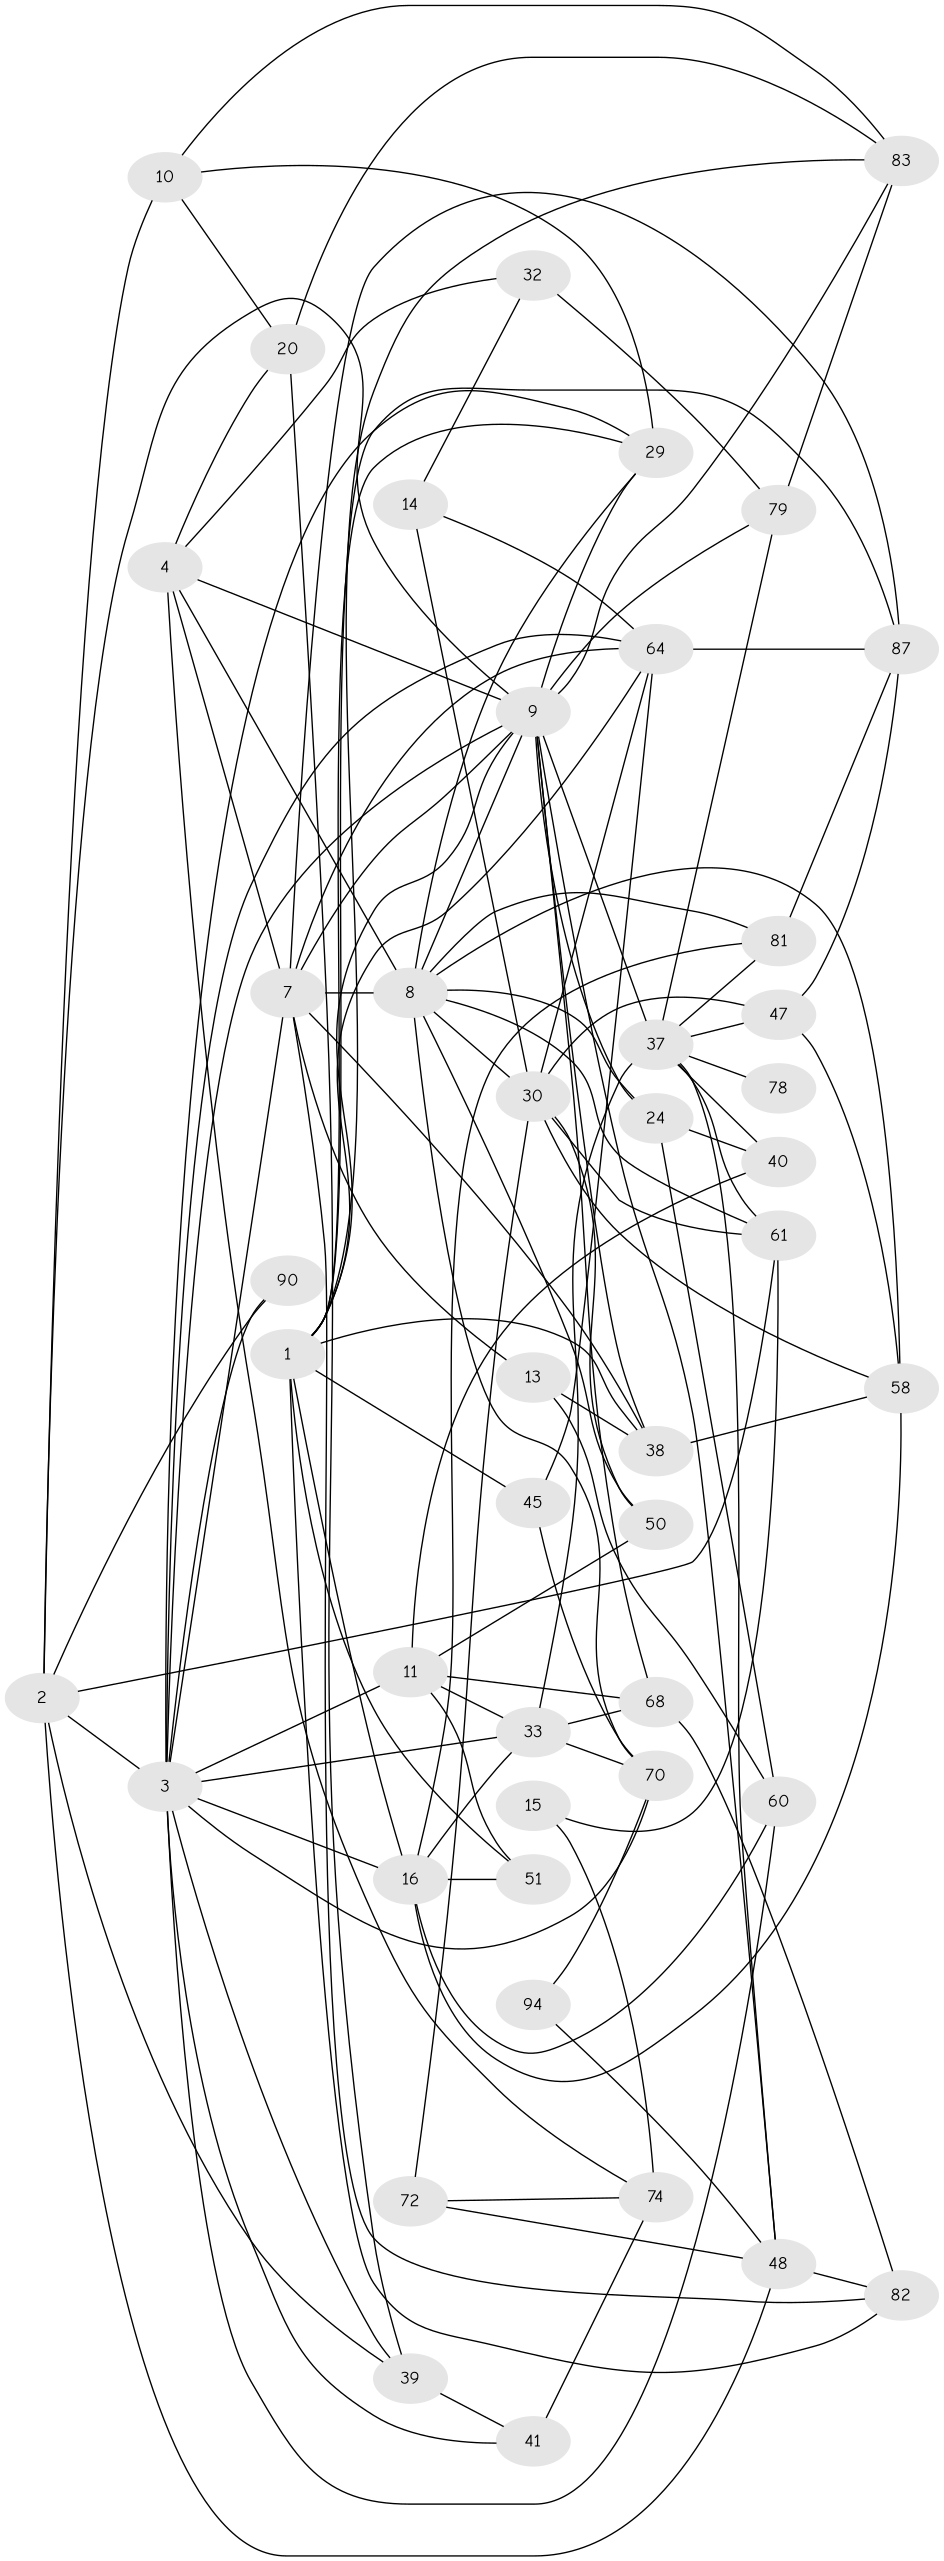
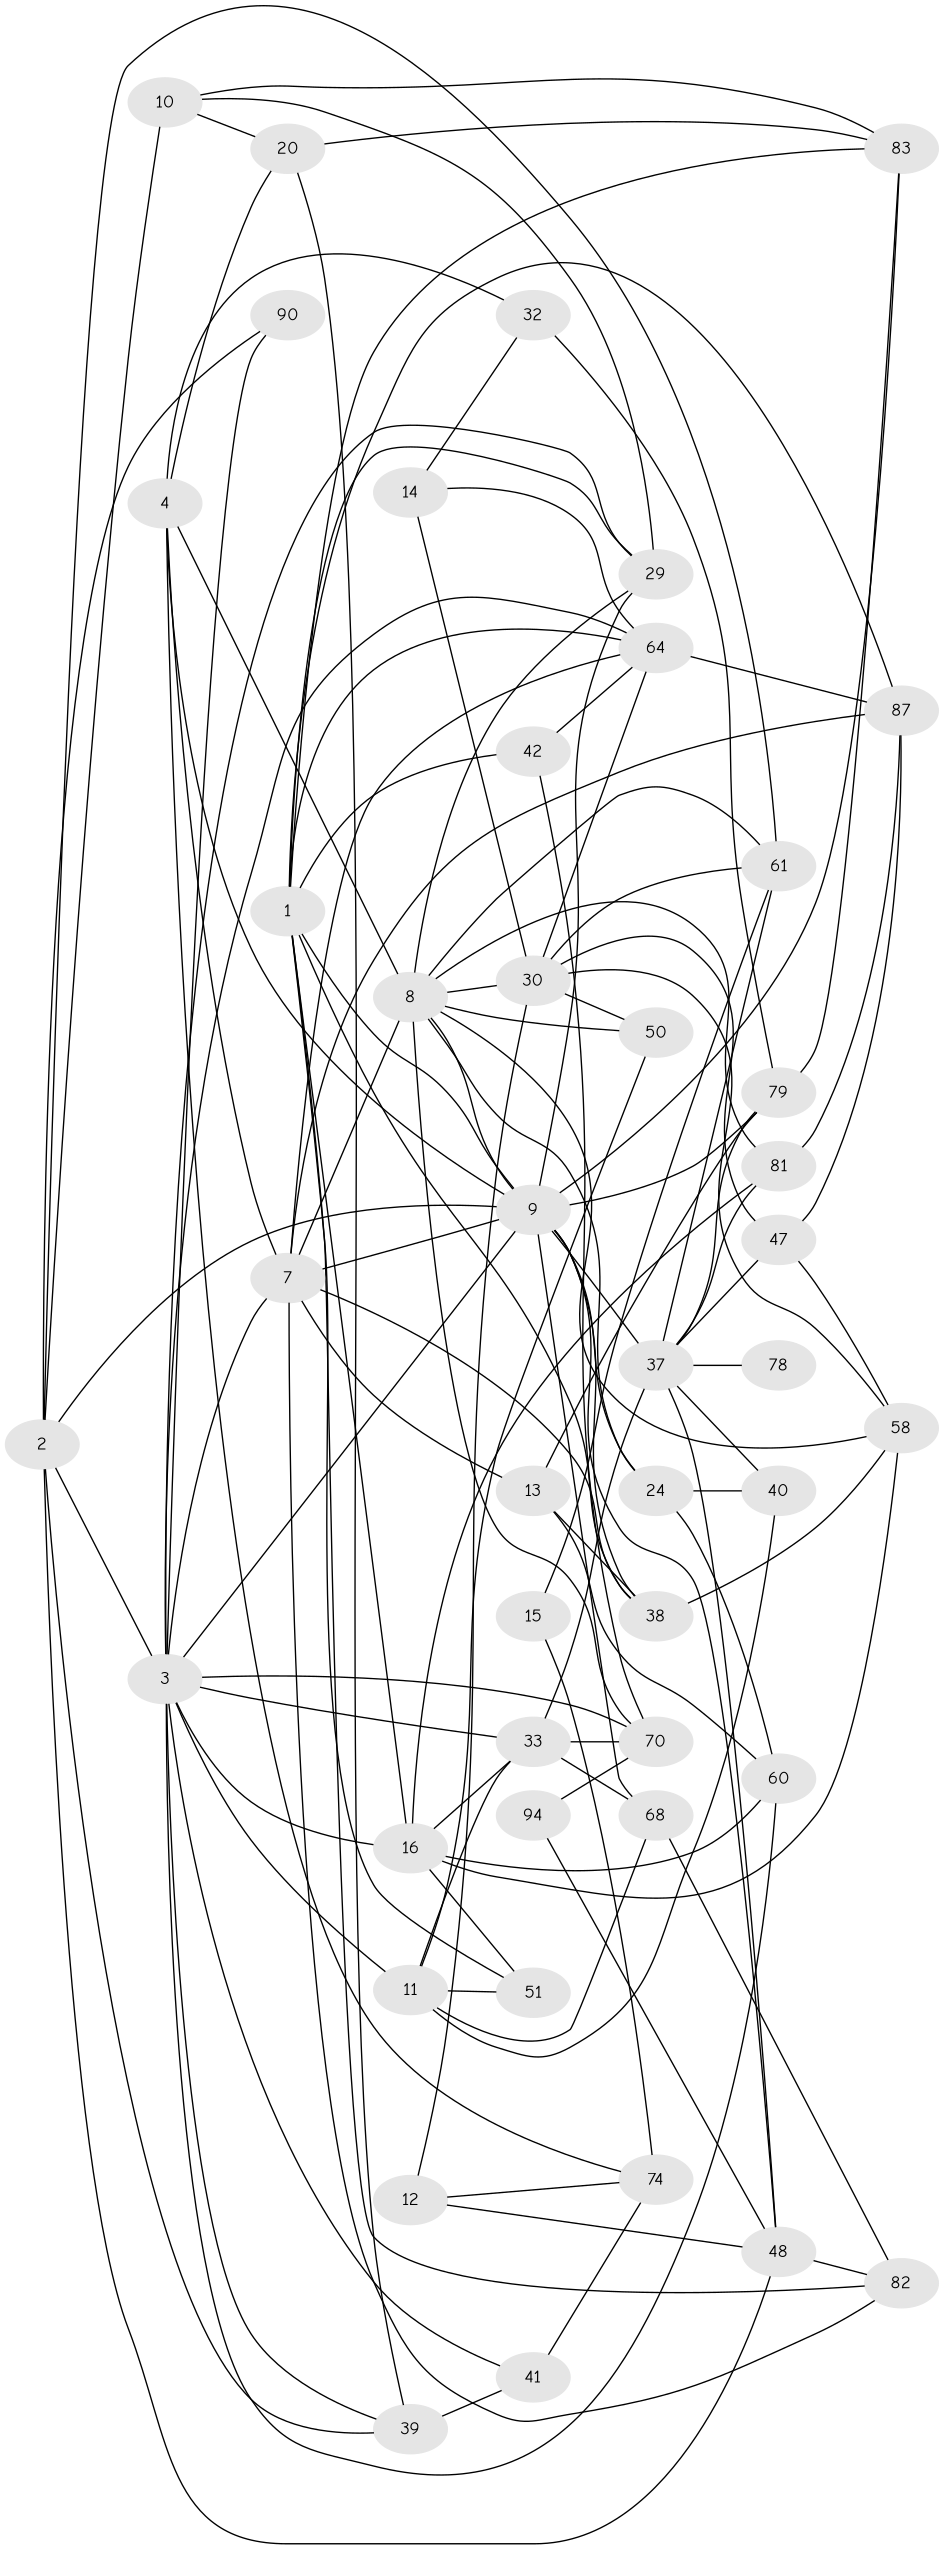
none -> (644, 1285)
(533, 1503) -> (533, 752)
(411, 2201) -> (411, 2200)
